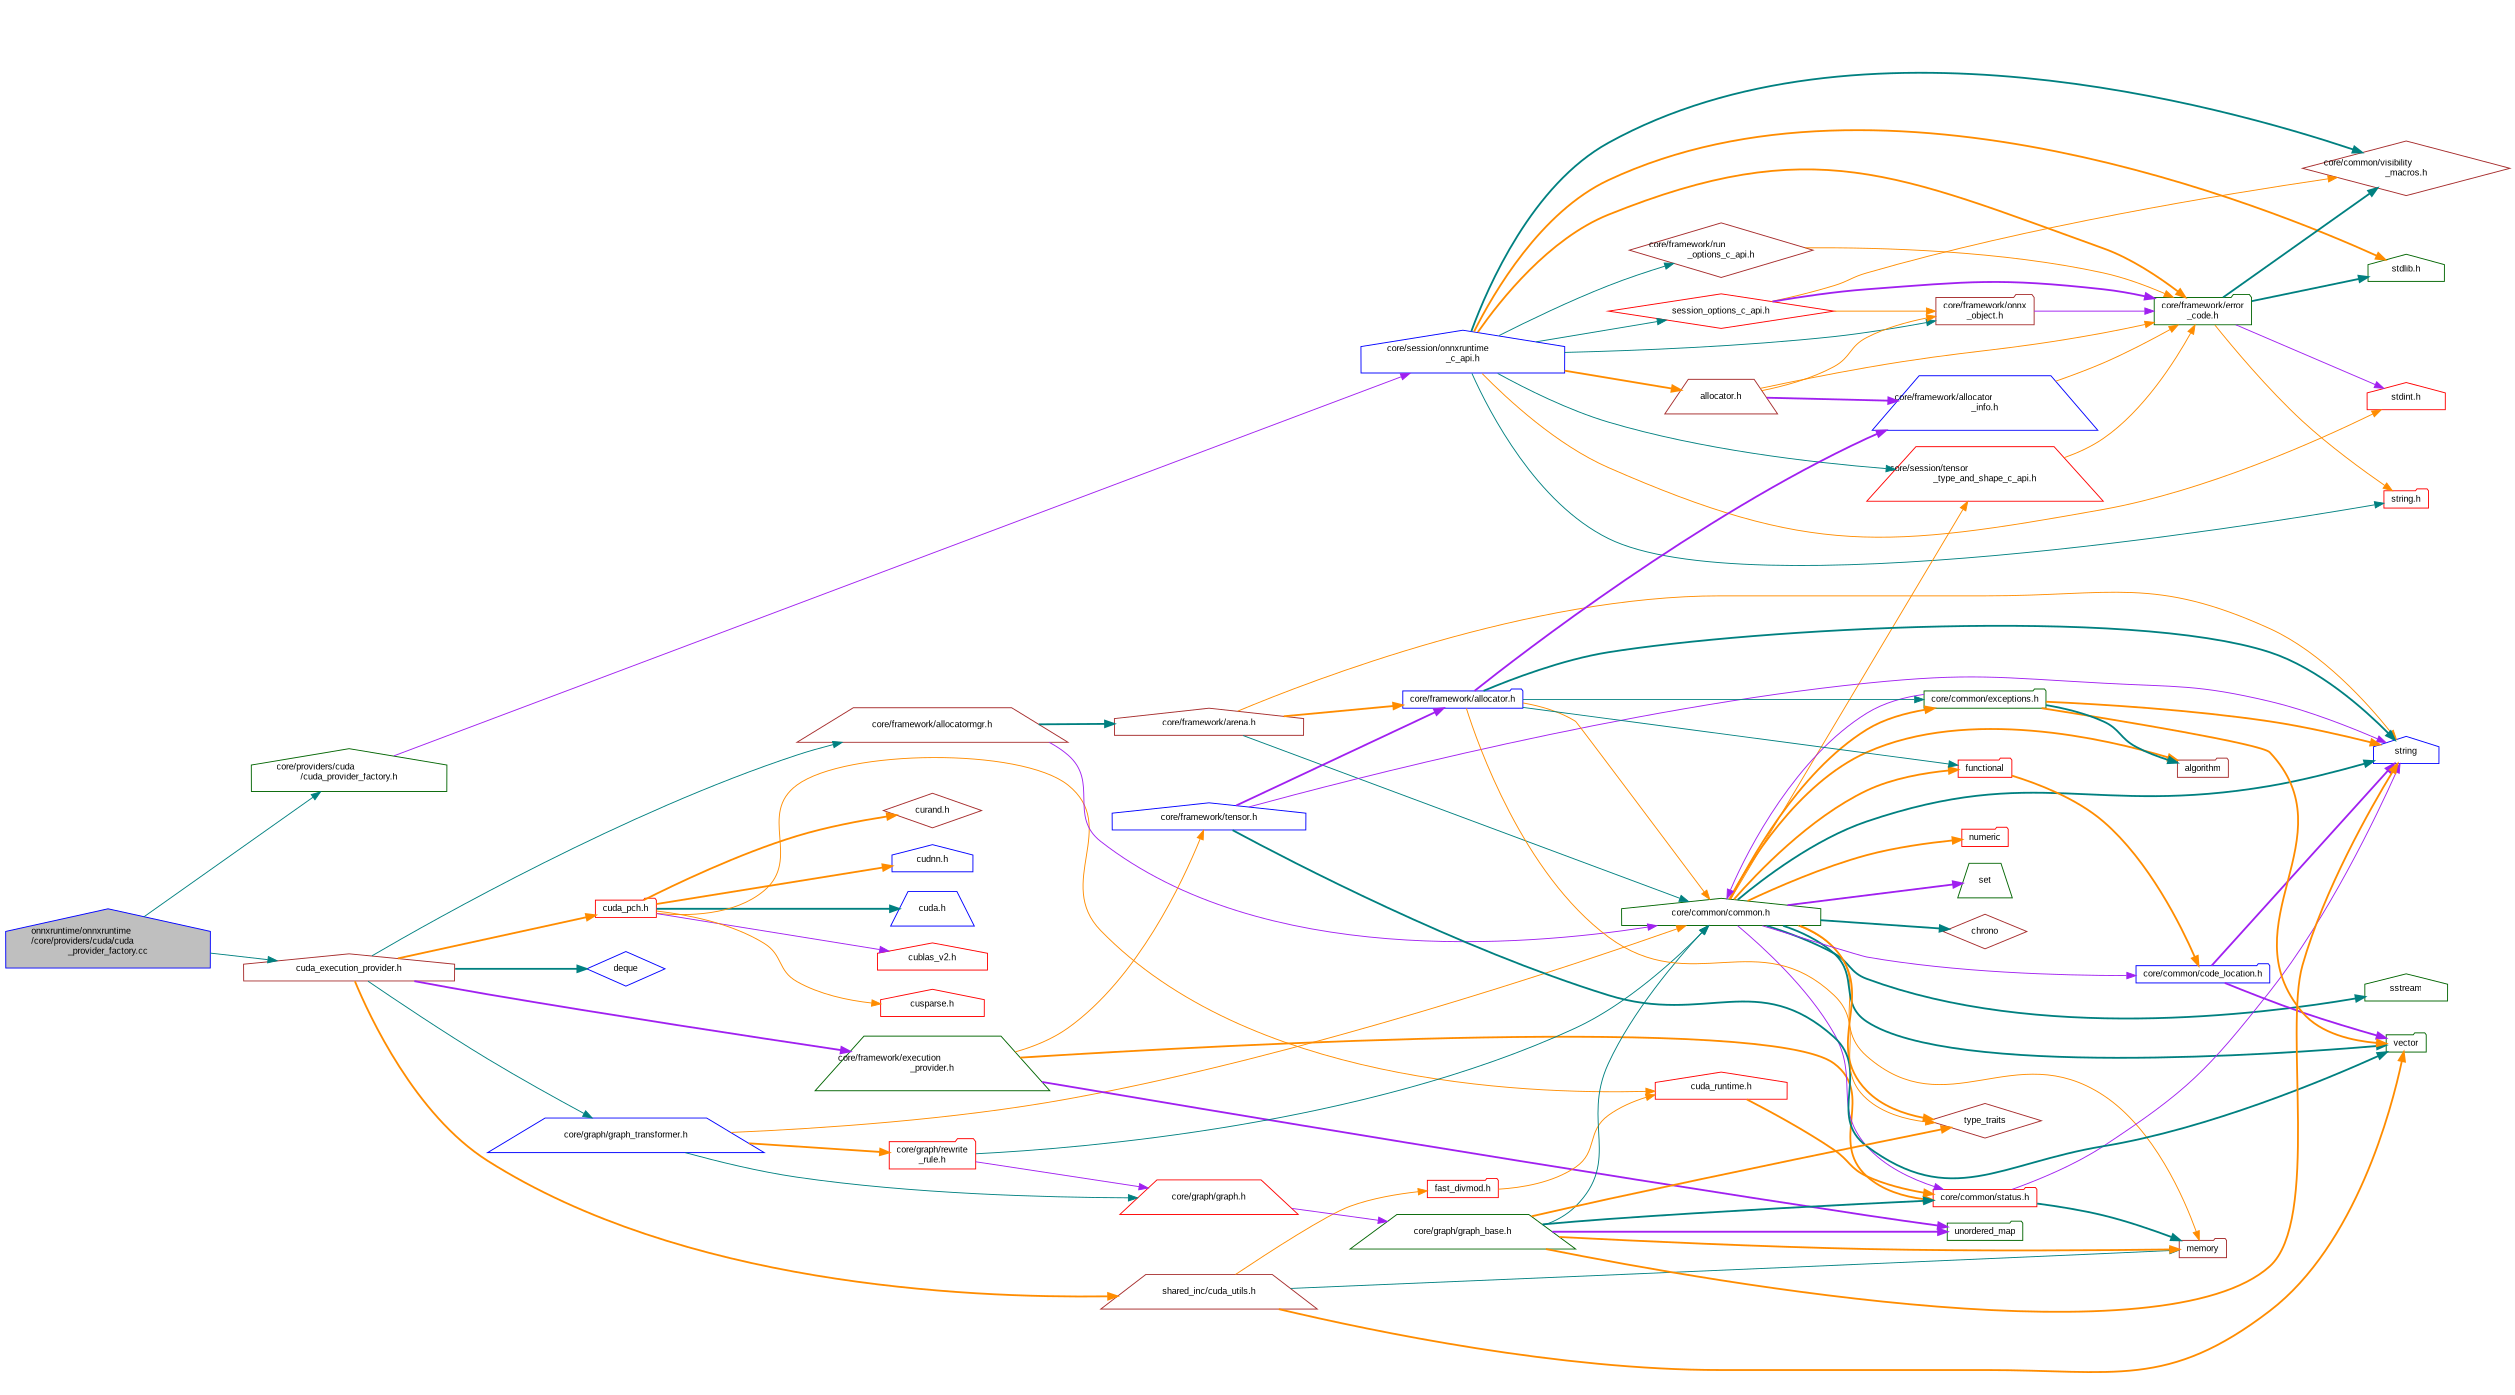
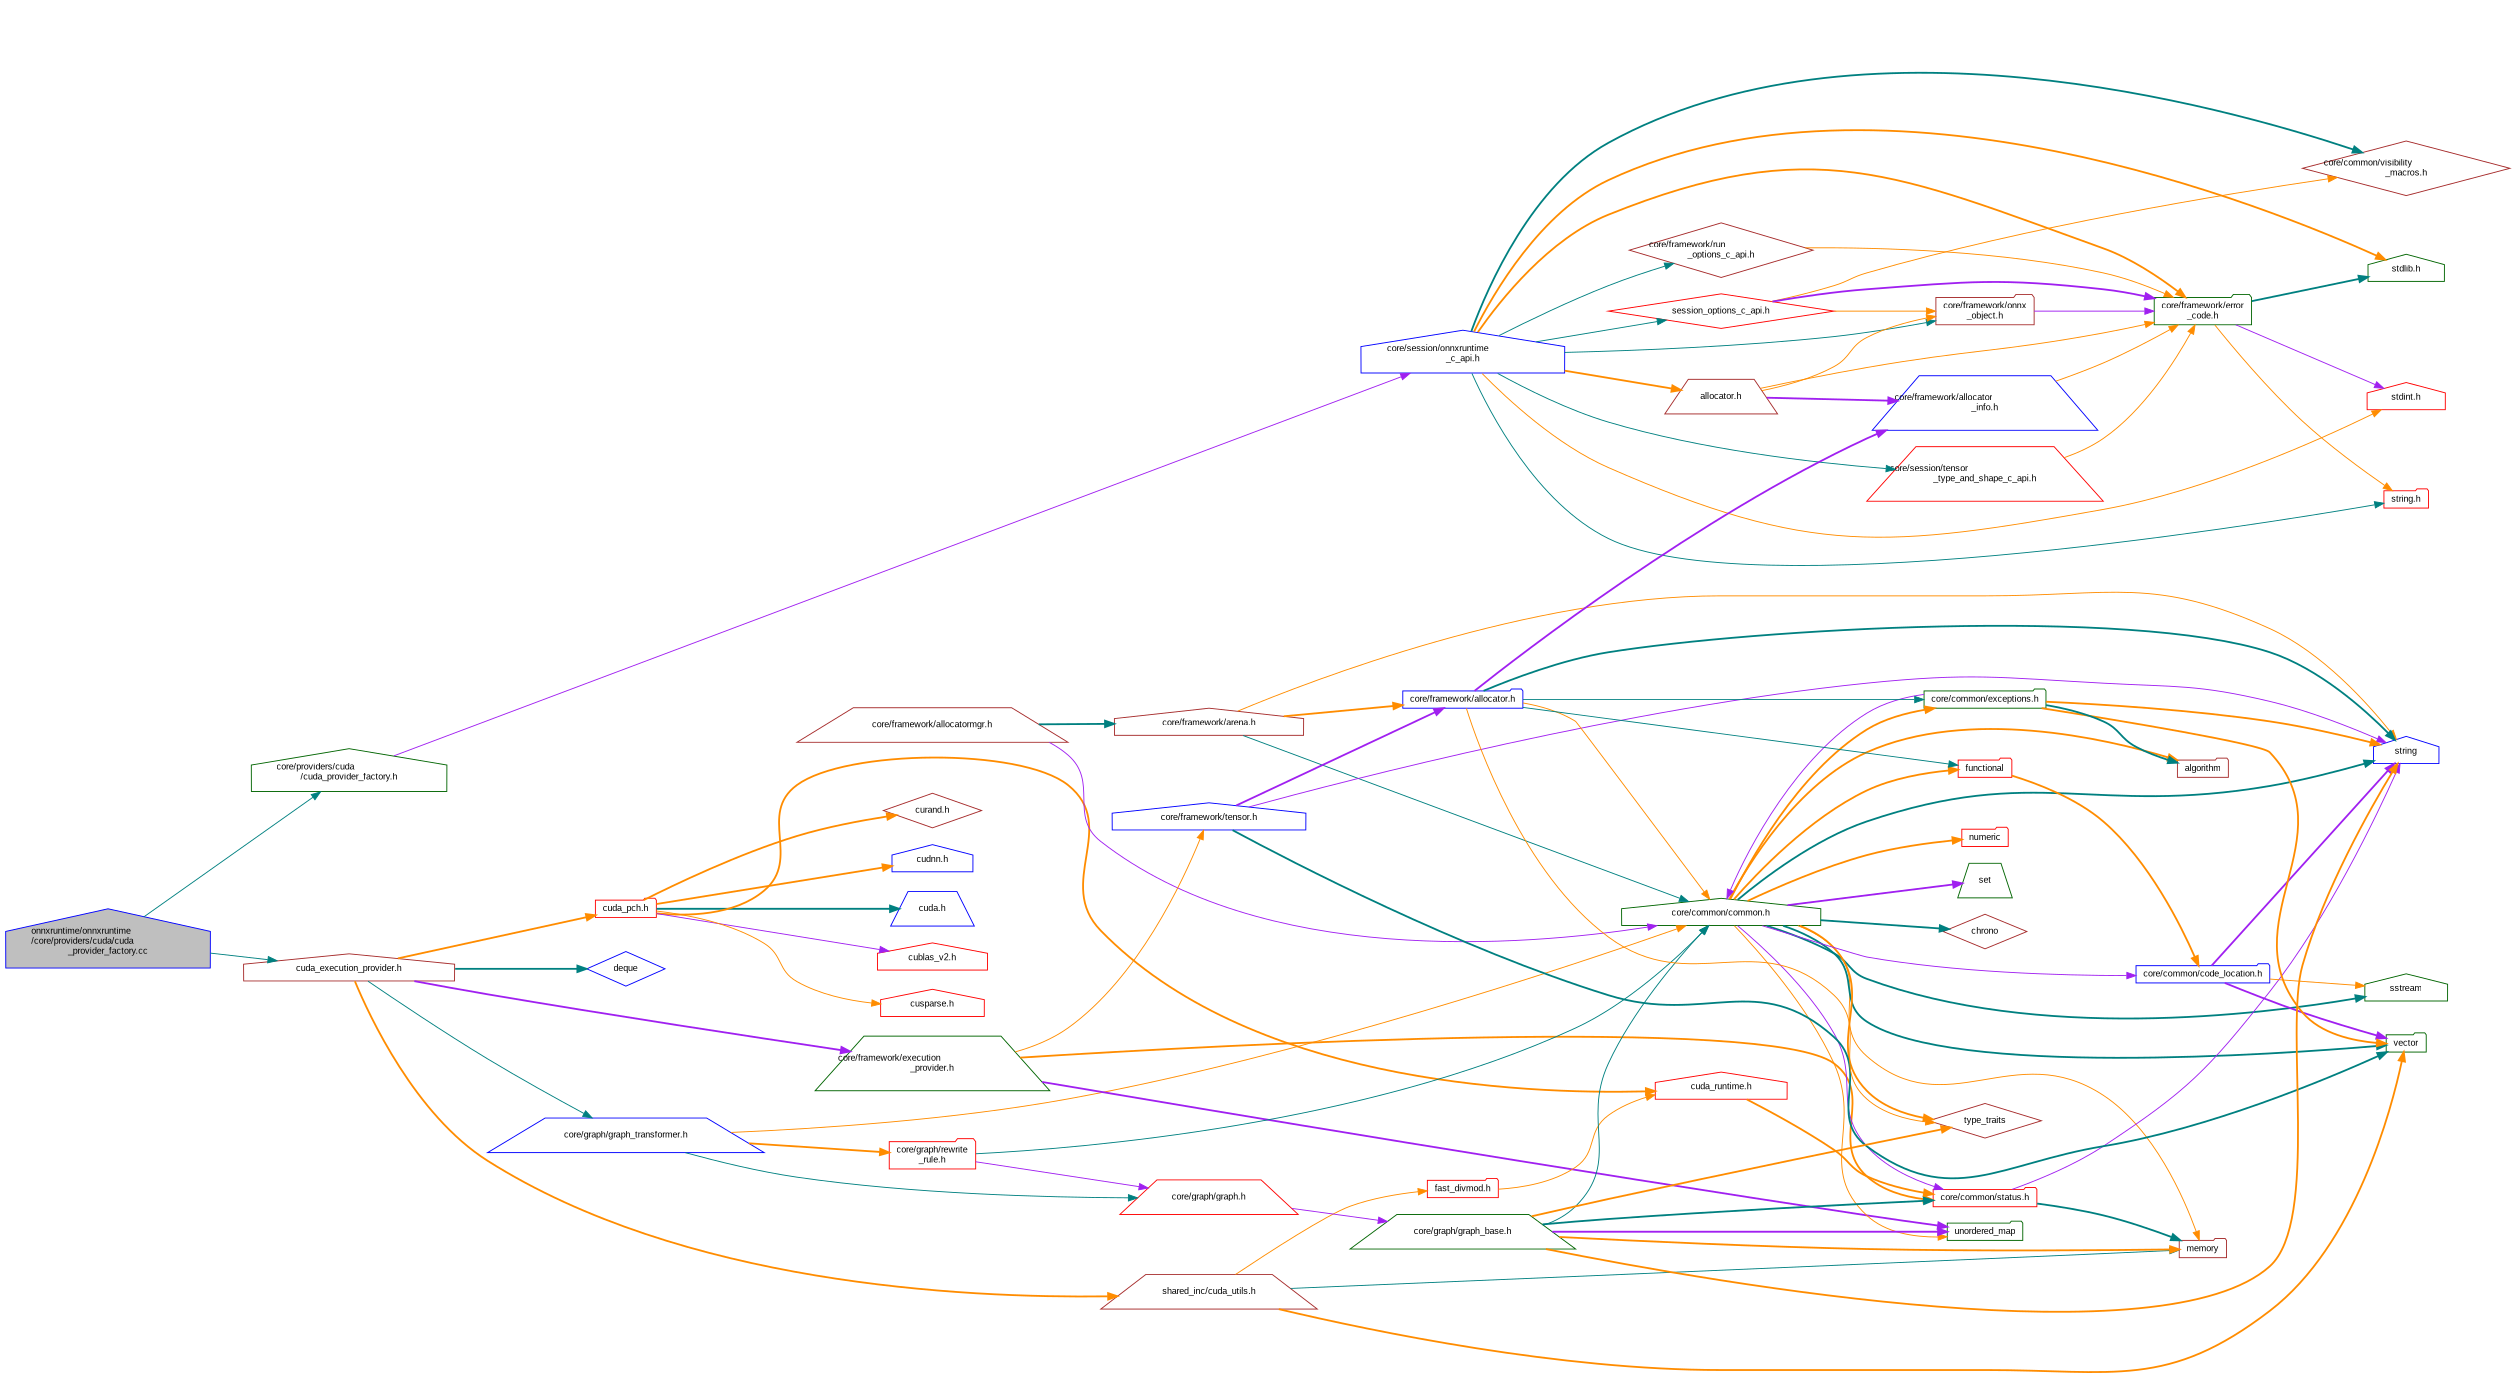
(2296, 245) -> none
(1841, 714) -> (1841, 1085)
(597, 837) -> none
(1083, 894) -> (1083, 894)
none -> (2313, 982)
